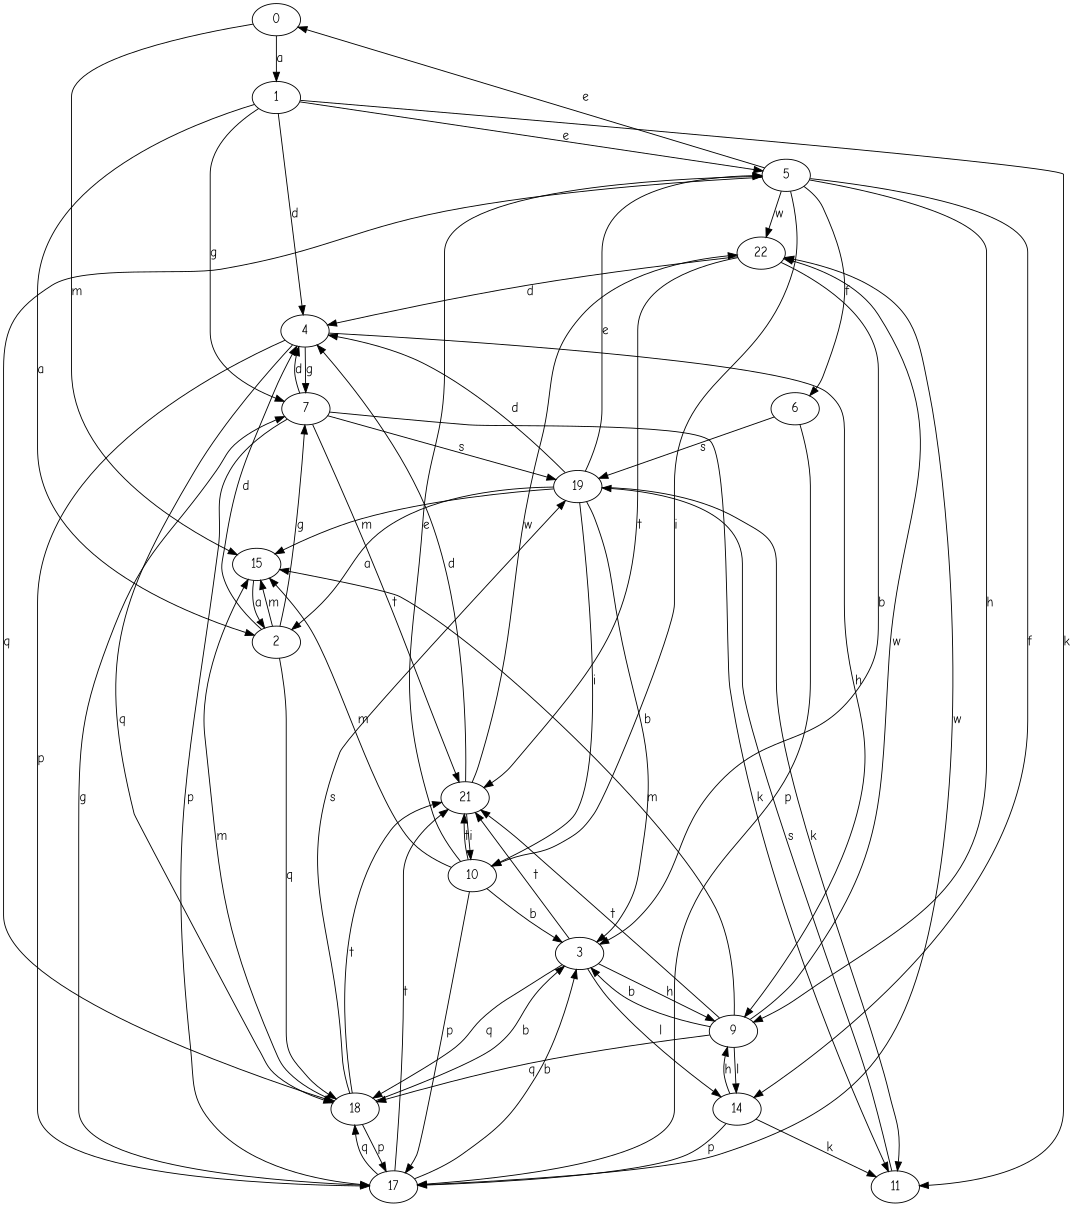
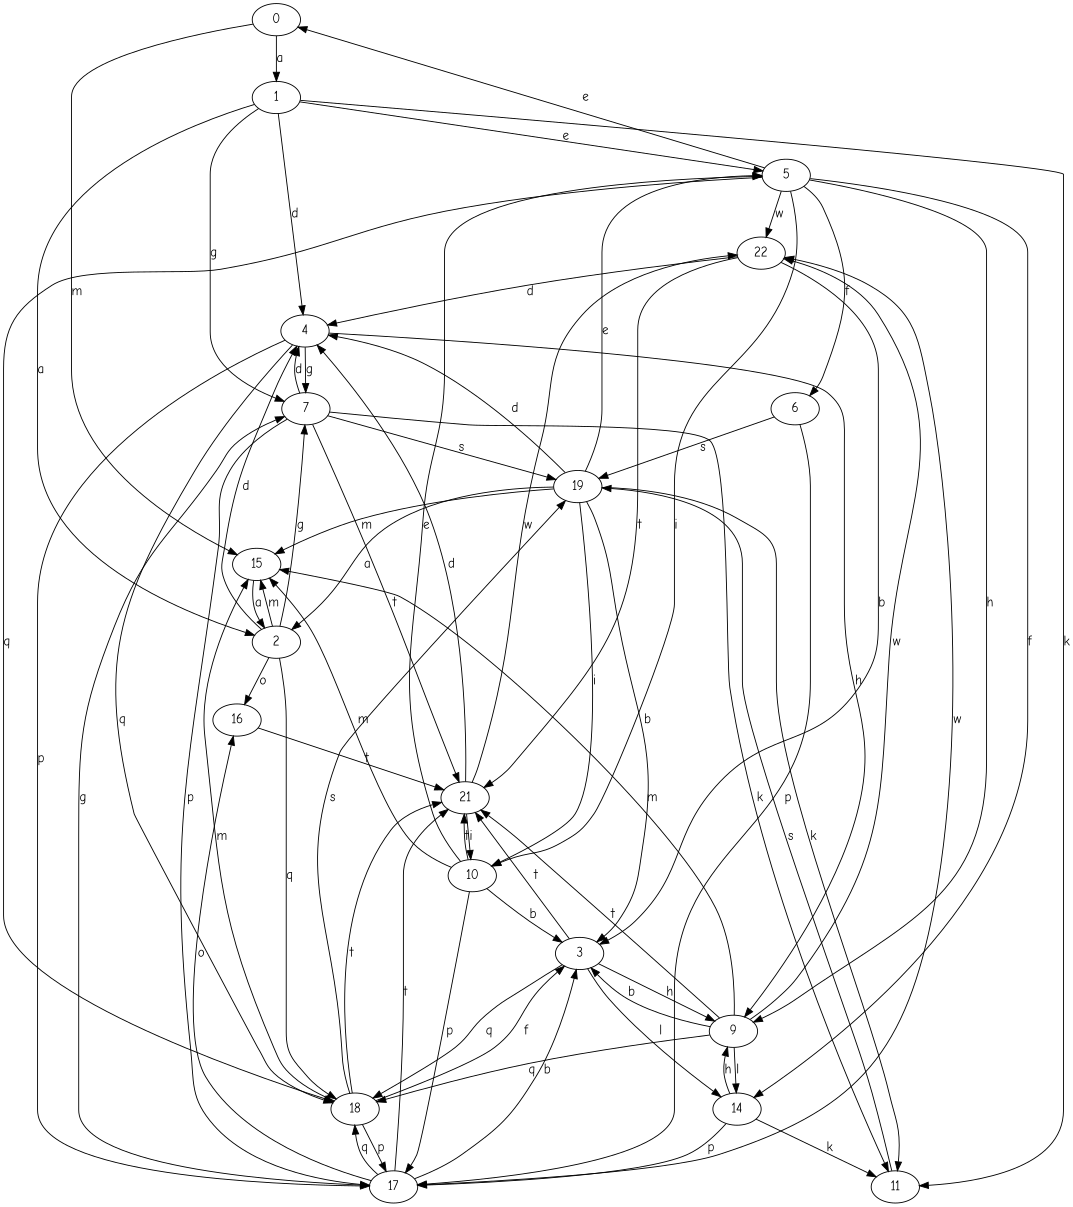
none -> (237, 720)
(526, 1031) -> (526, 1031)
